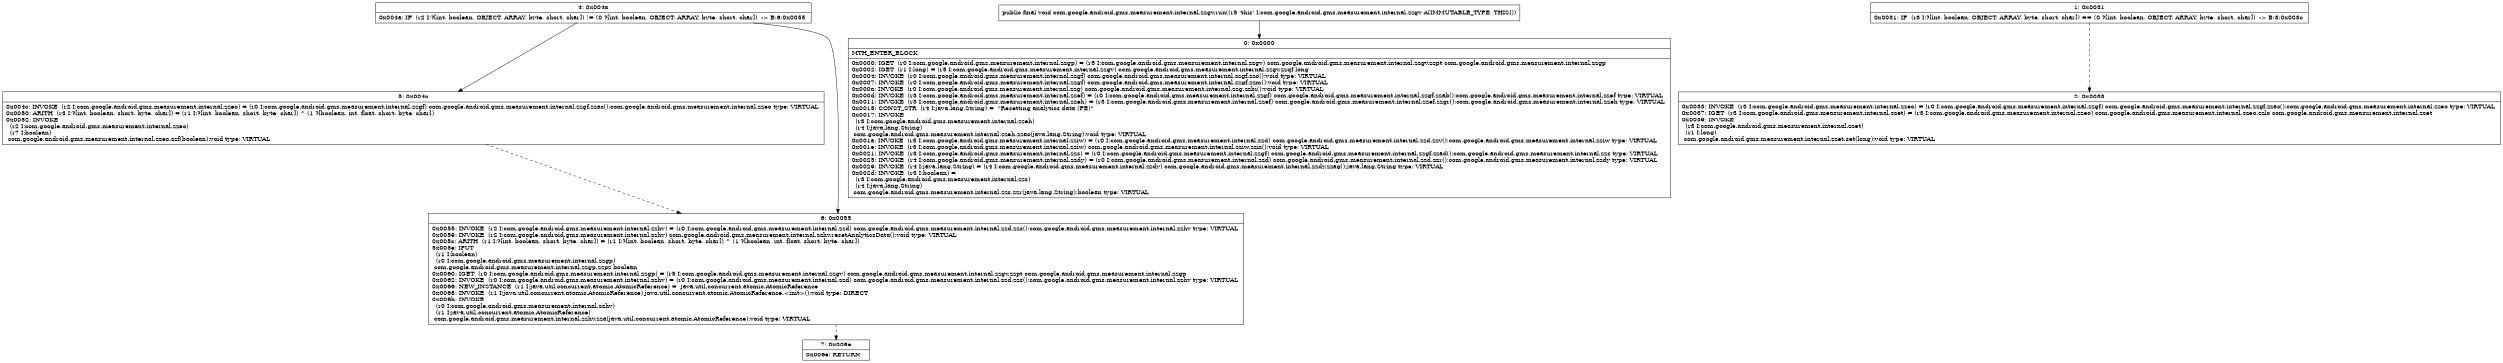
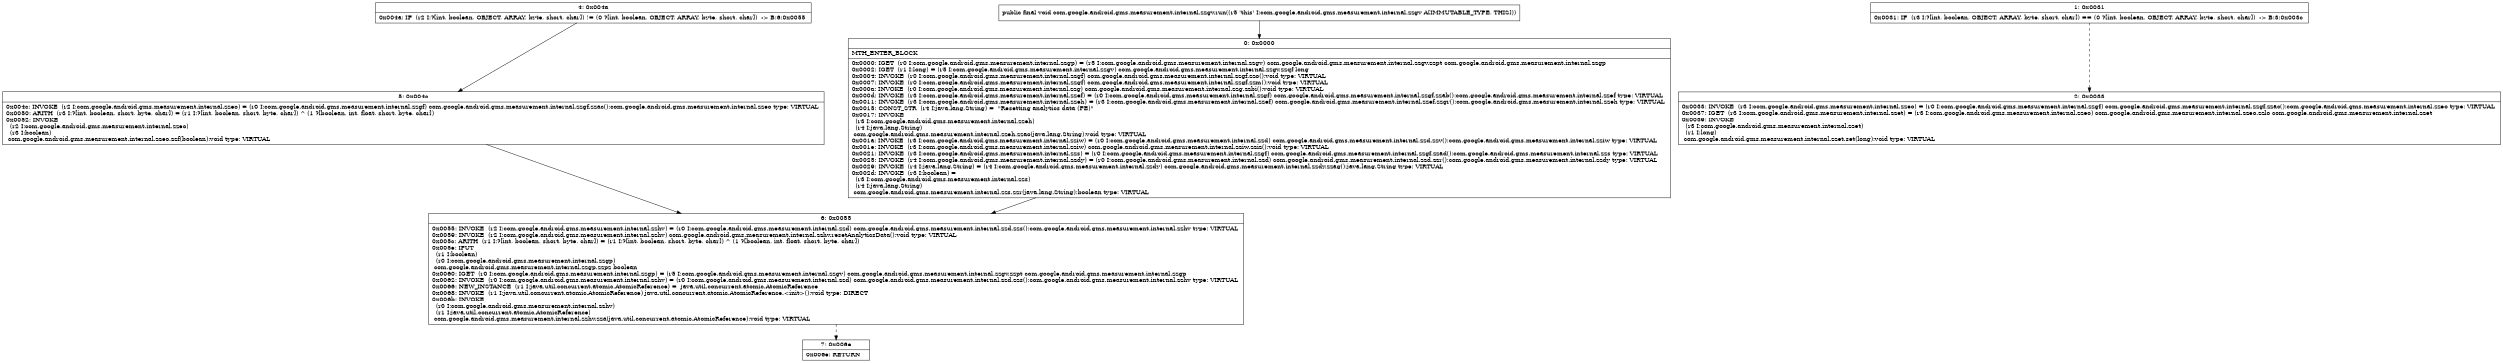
(837, 85) -> (1016, 205)
(29, 133) -> (29, 133)
(582, 178) -> (582, 178)
(455, 248) -> (455, 248)
